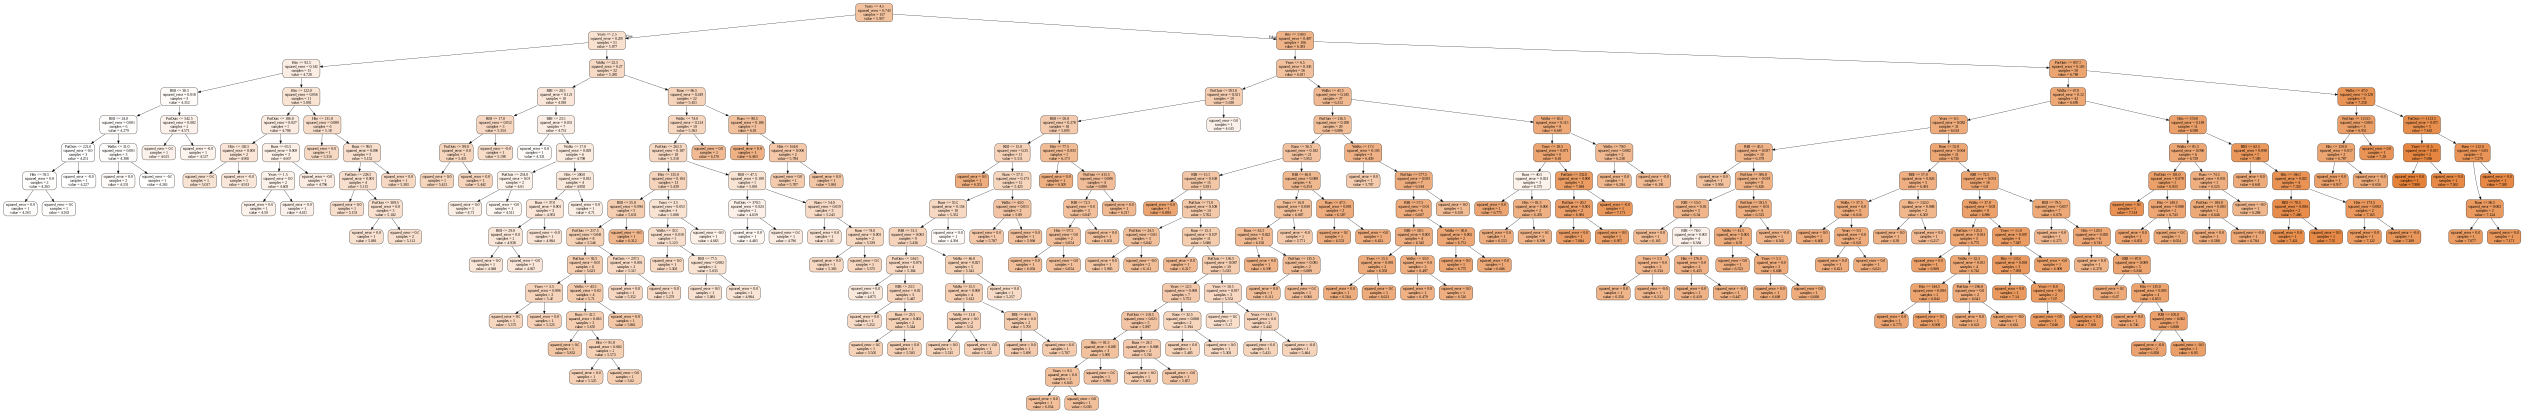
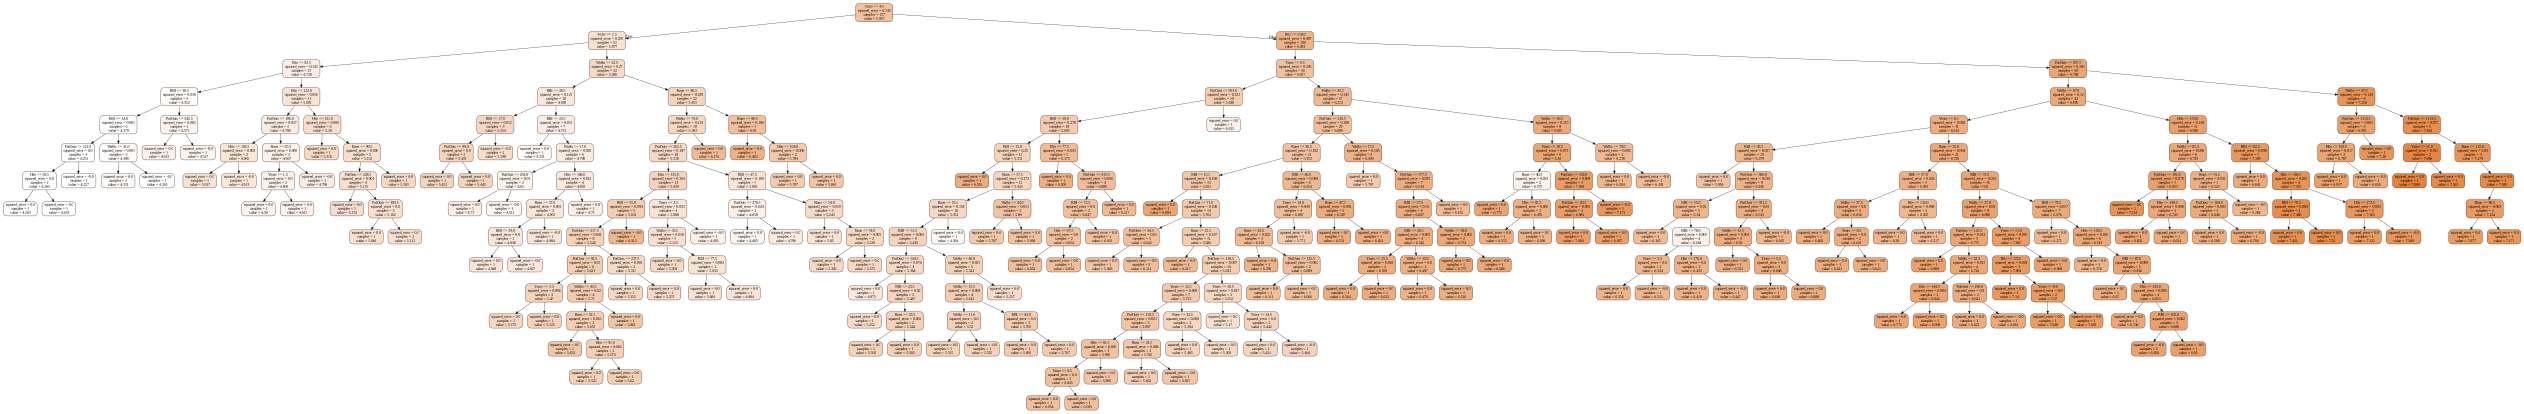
(2476, 180) -> (2492, 193)
